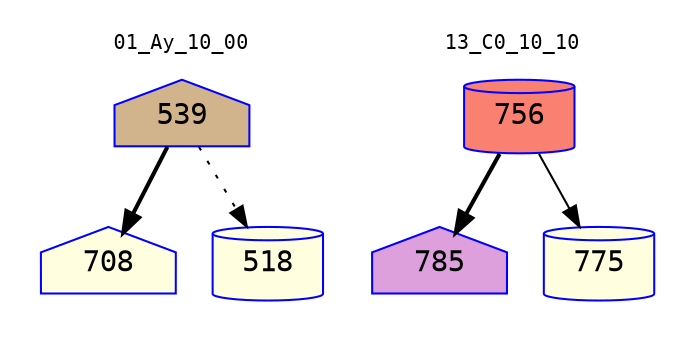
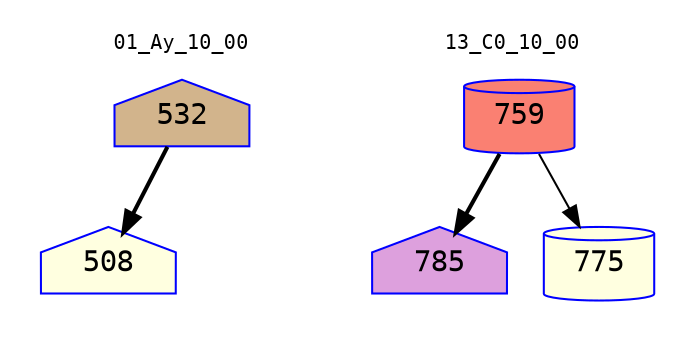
(513, 44) -> (513, 44)
(182, 117) -> (182, 117)
(519, 117) -> (519, 117)
(108, 264) -> (108, 264)
(268, 264) -> none
